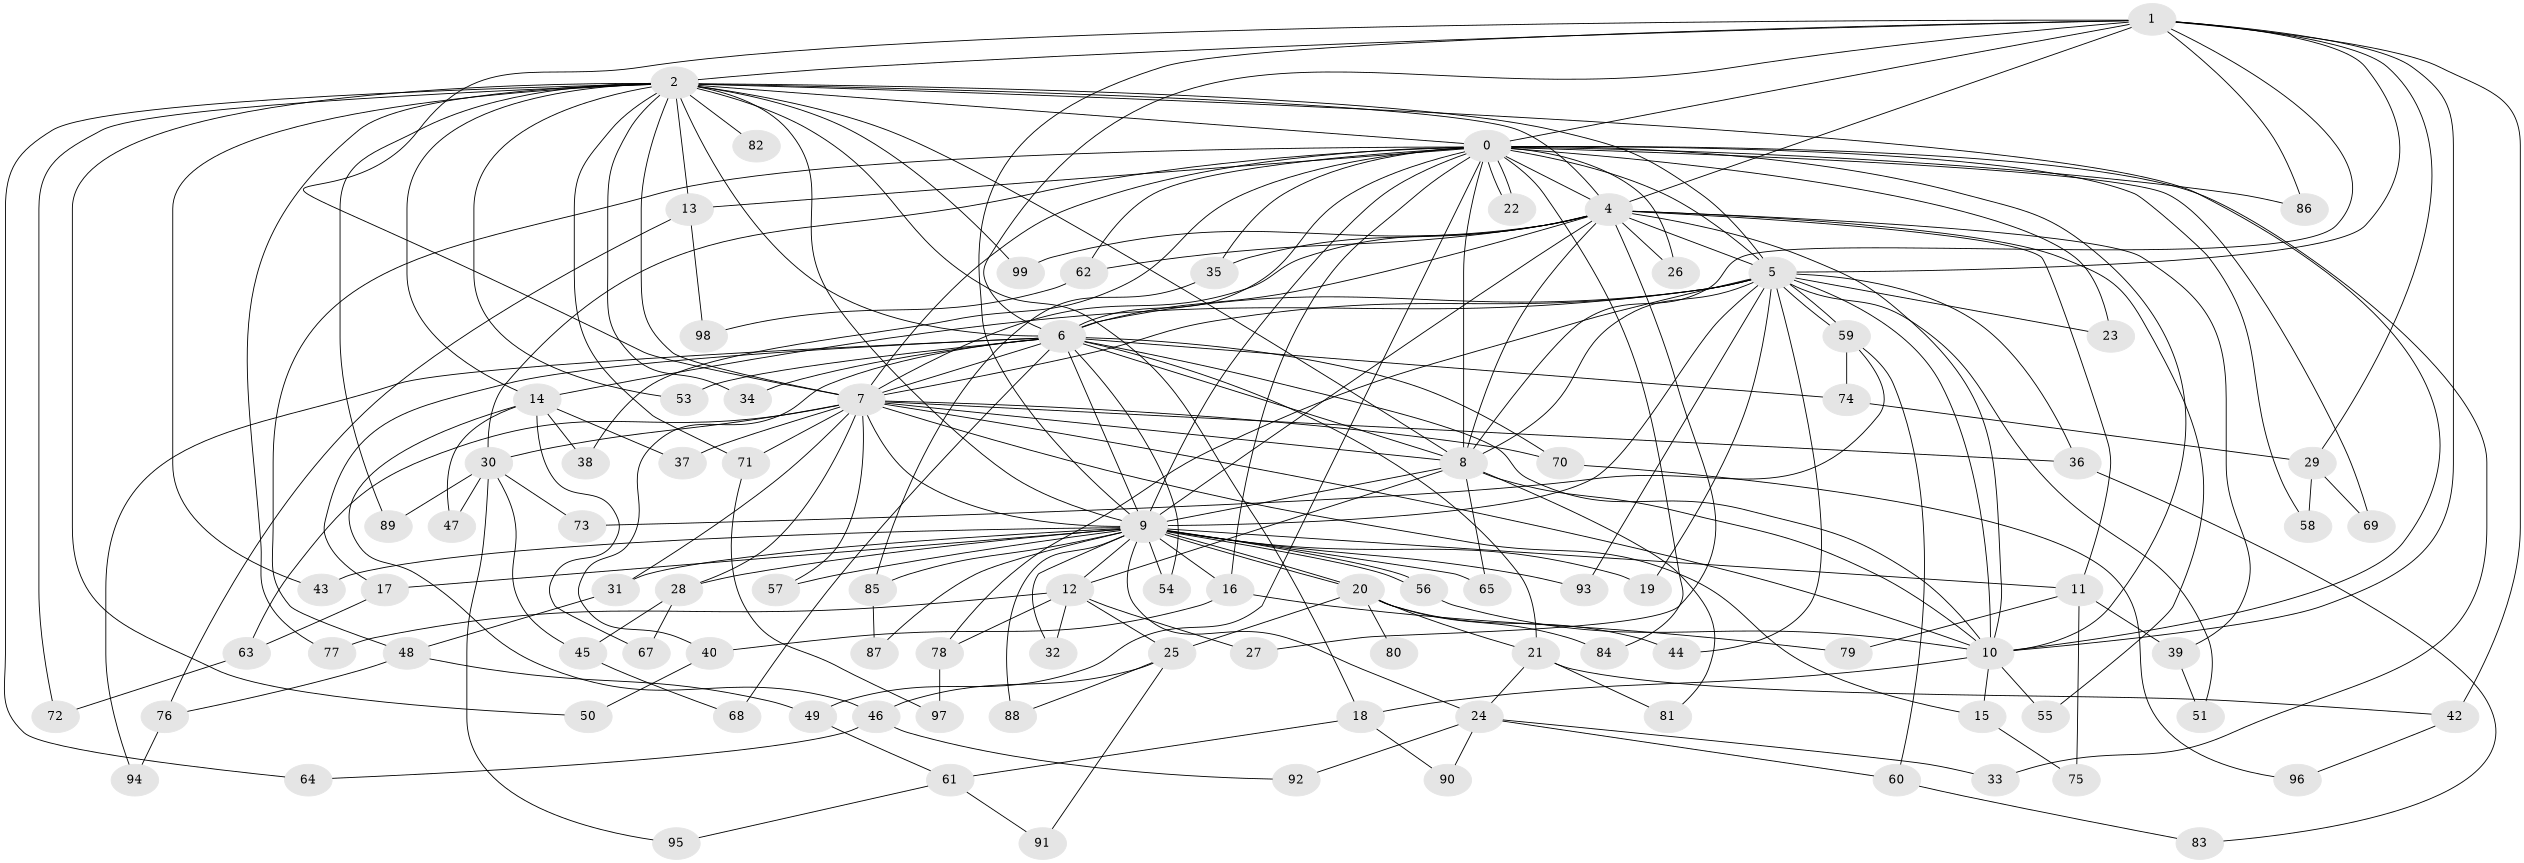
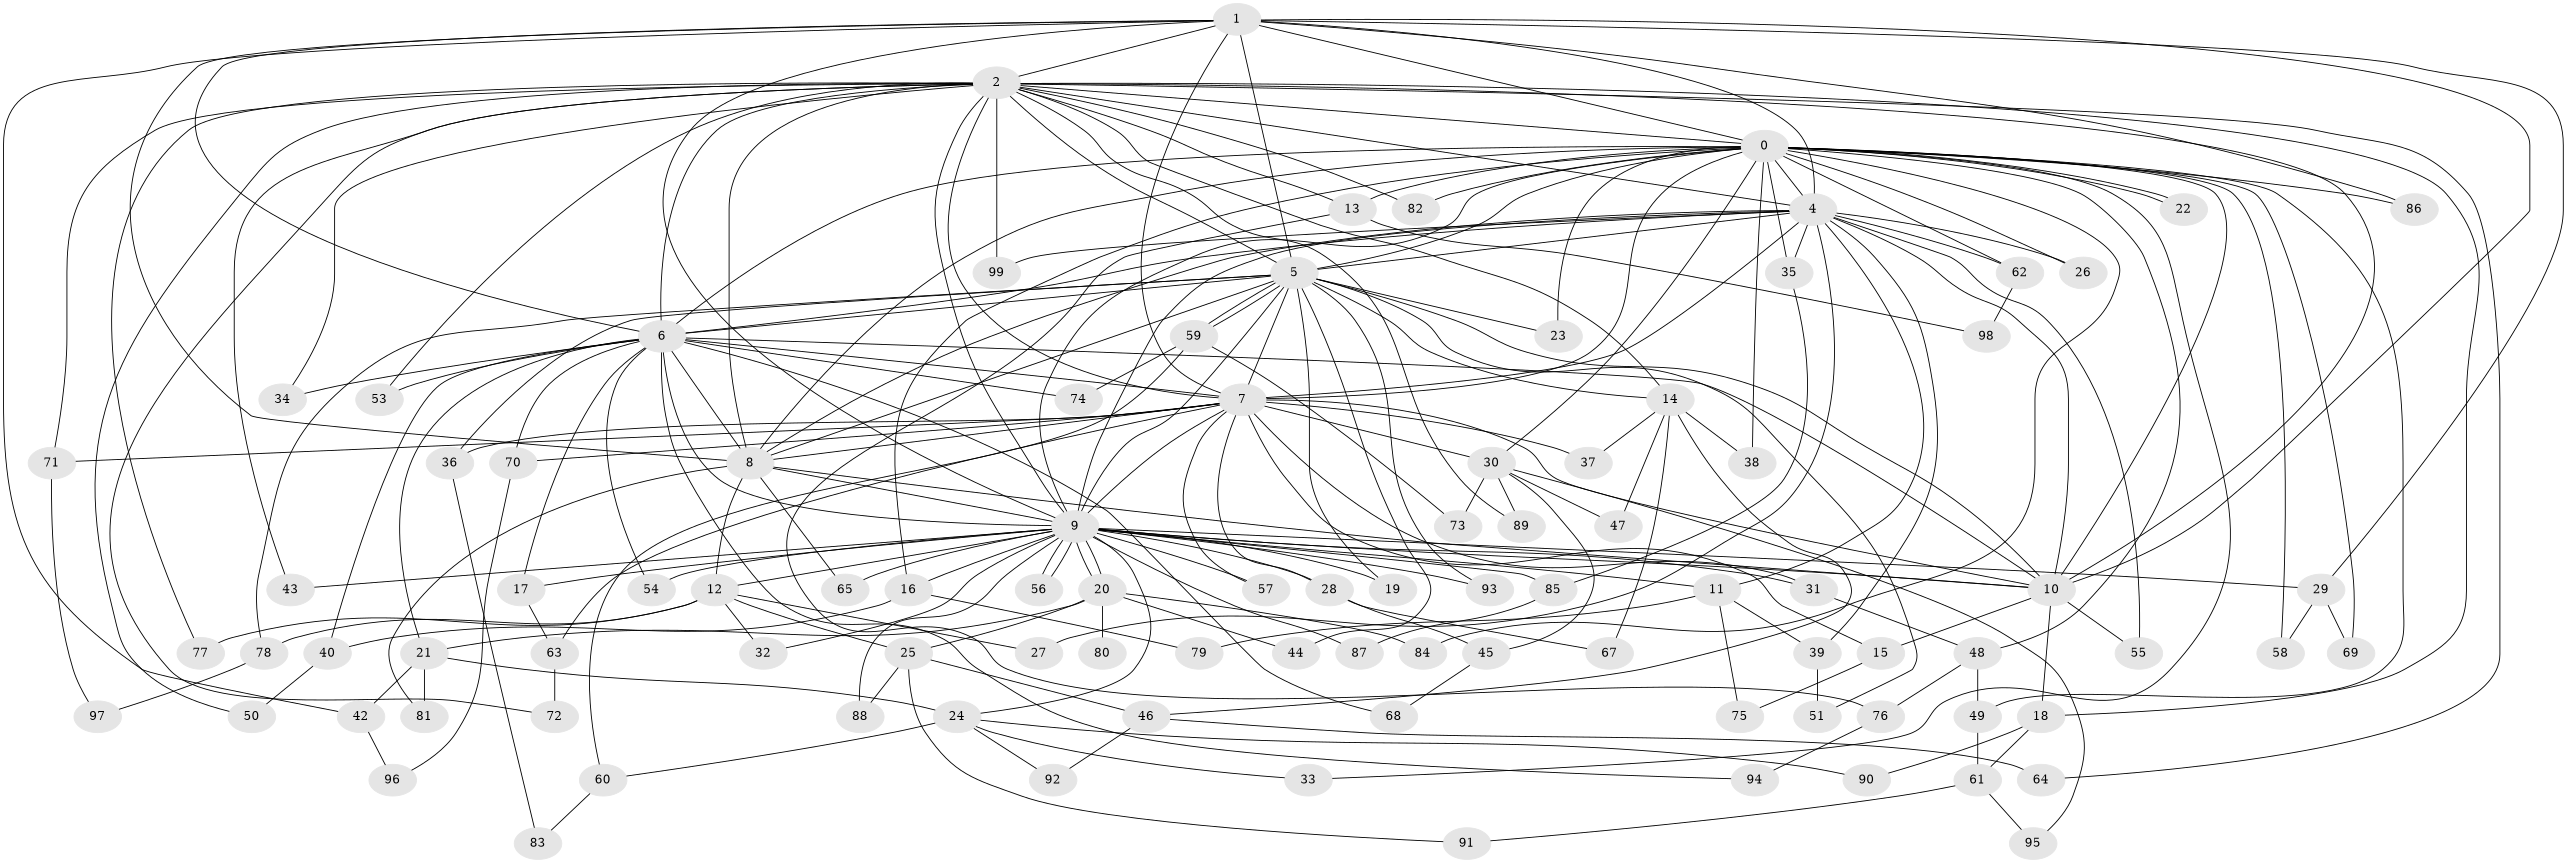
none -> (1587, 166)
(2080, 431) -> (1728, 557)
(1703, 632) -> (1563, 559)
